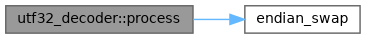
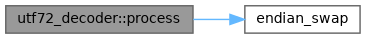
(99, 19) -> (99, 19)
